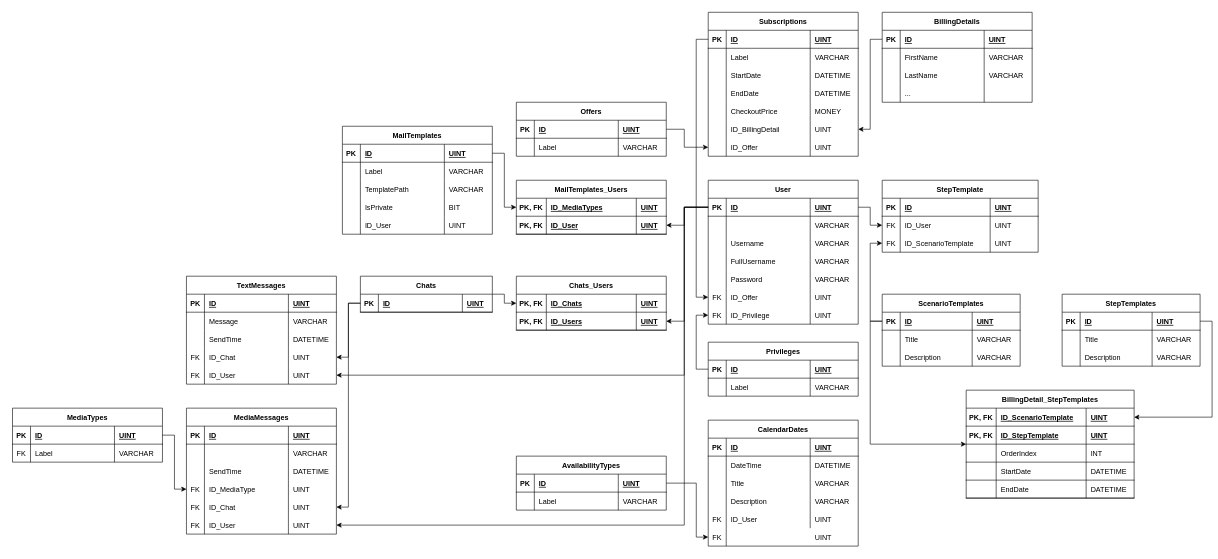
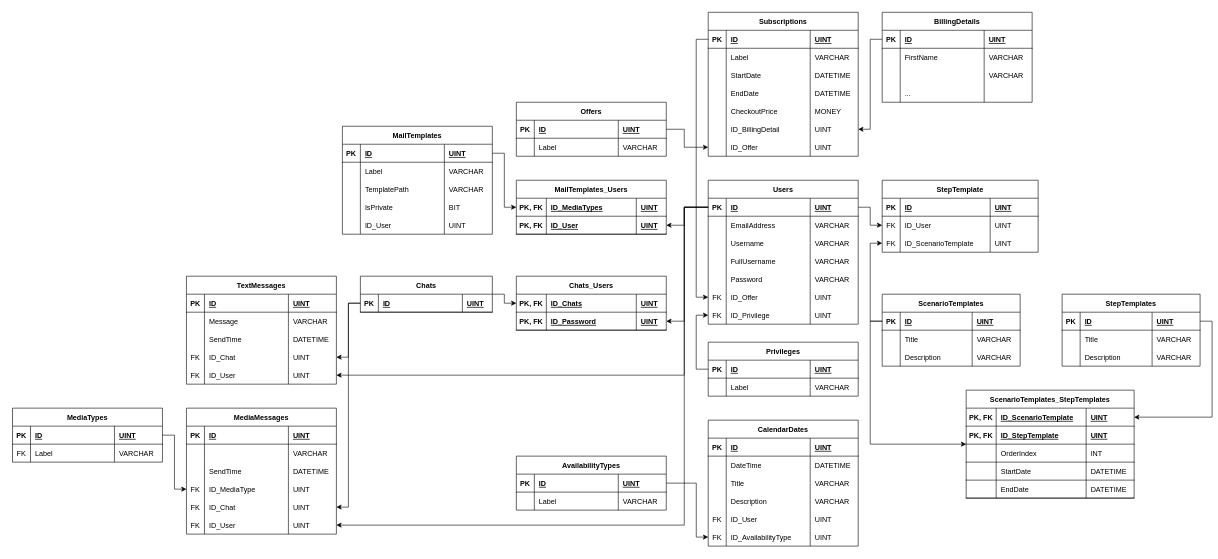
(942, 75) -> none
(783, 190) -> (783, 190)
none -> (768, 225)
(567, 322) -> (573, 322)
(1050, 400) -> (1050, 400)
none -> (768, 537)
